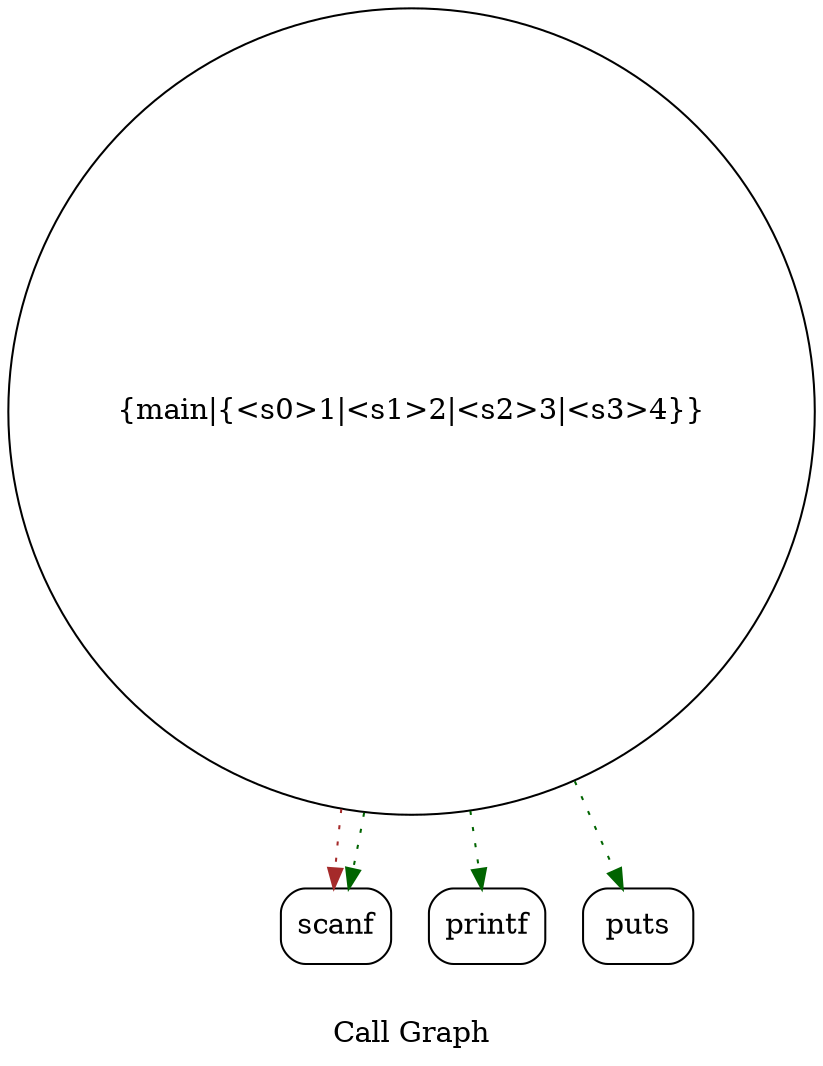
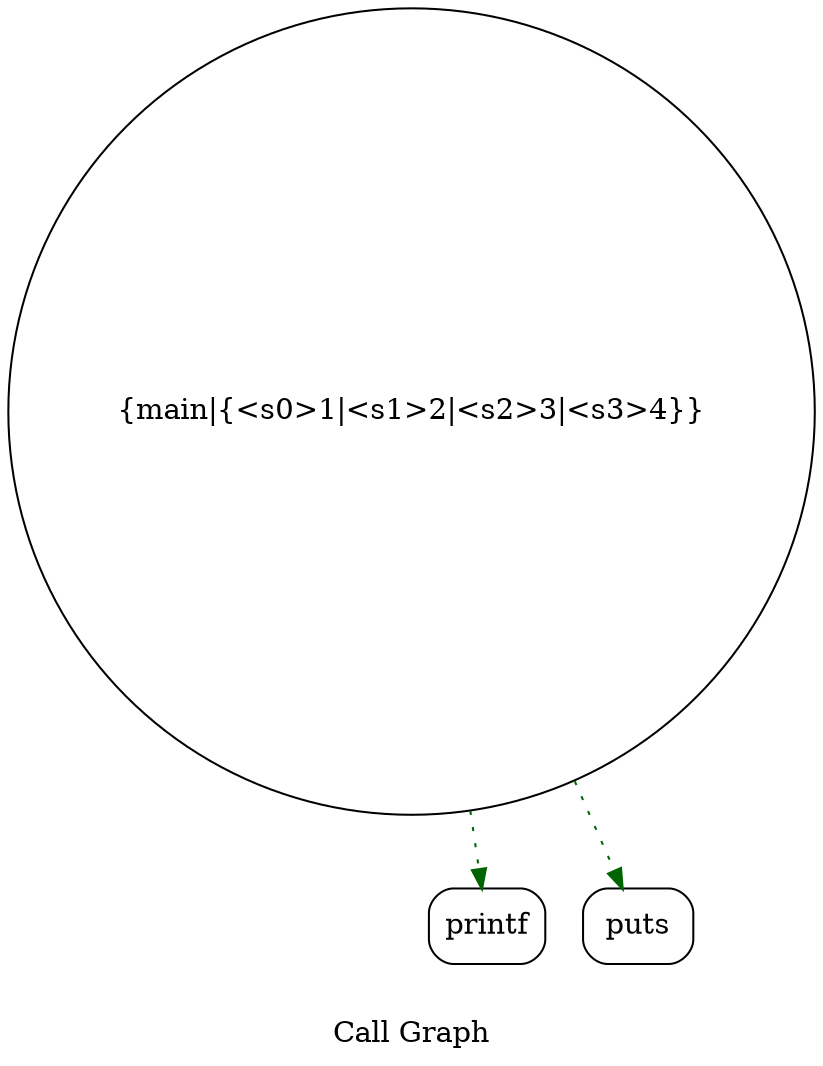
(336, 926) -> none
